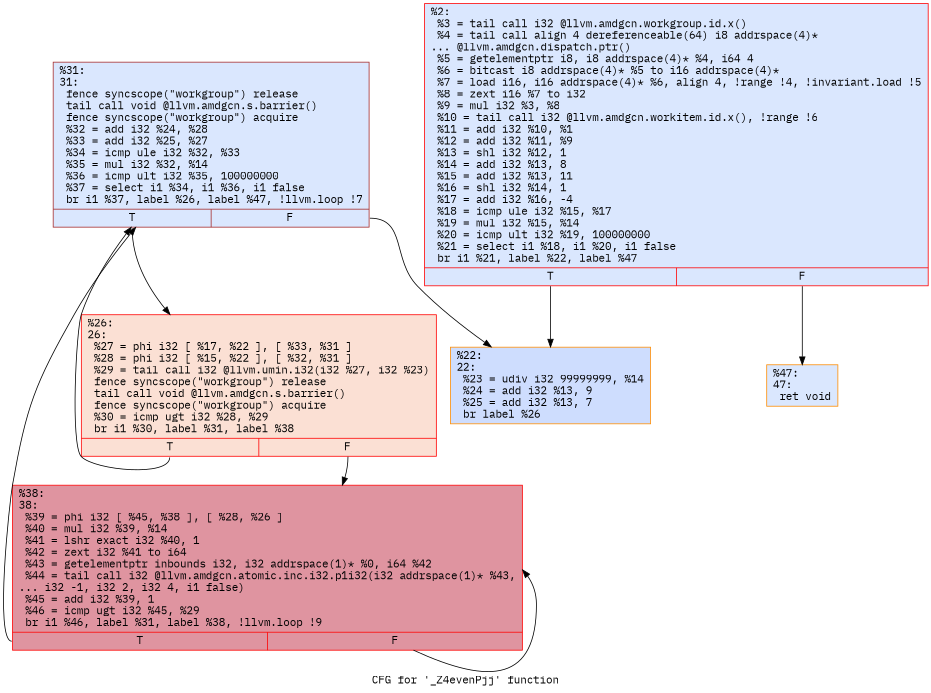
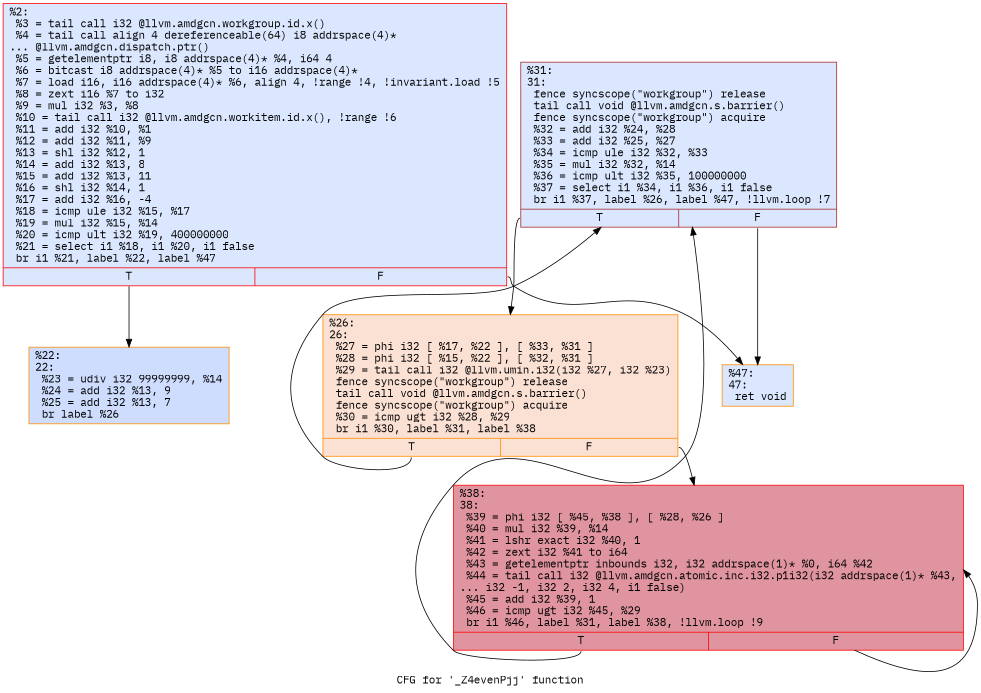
(541, 235) -> (119, 235)
(417, 286) -> (758, 293)
(259, 385) -> (500, 385)
